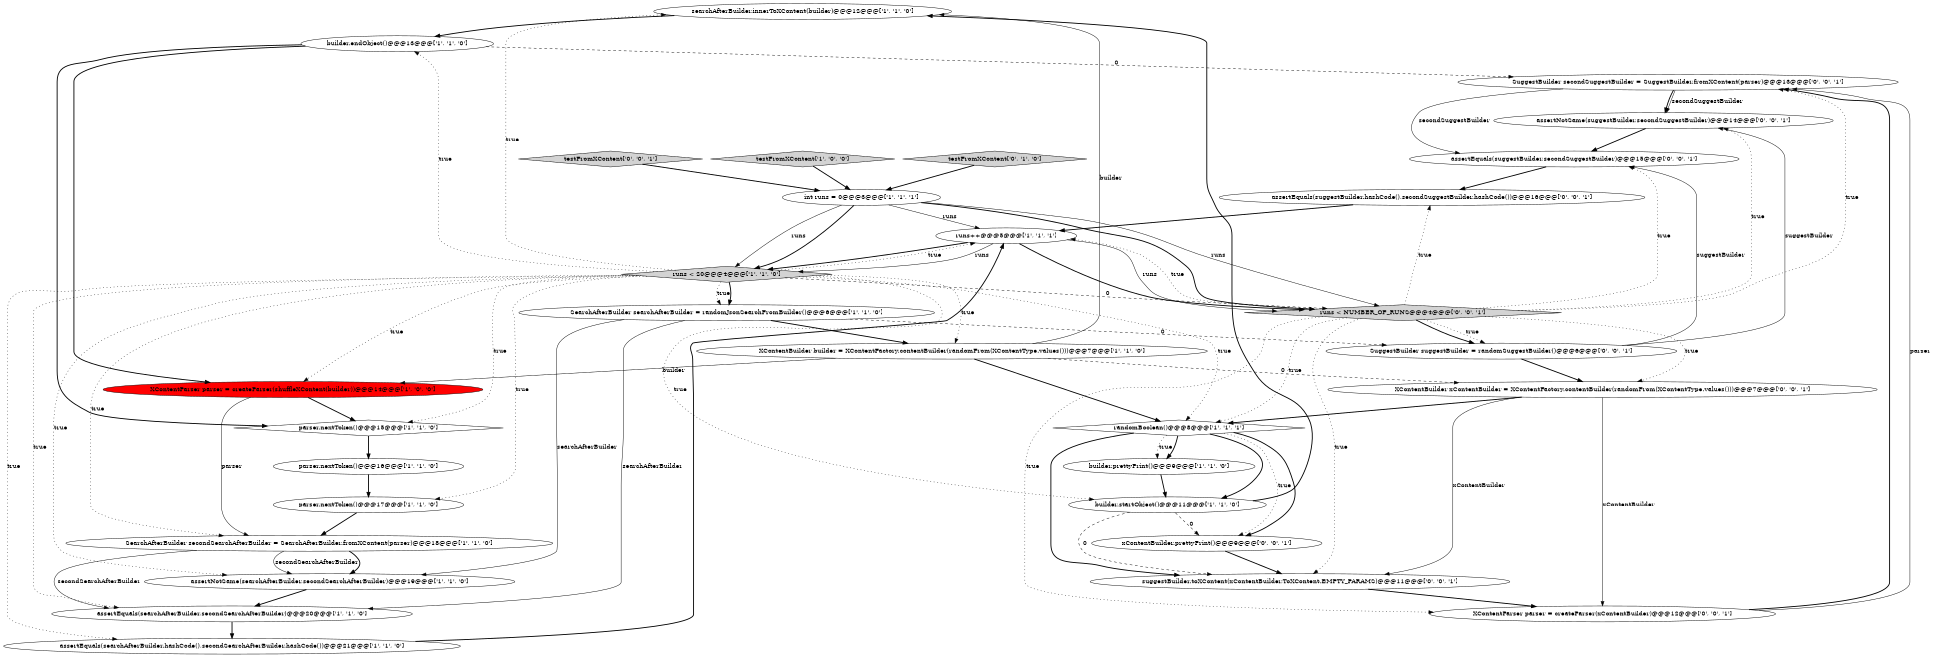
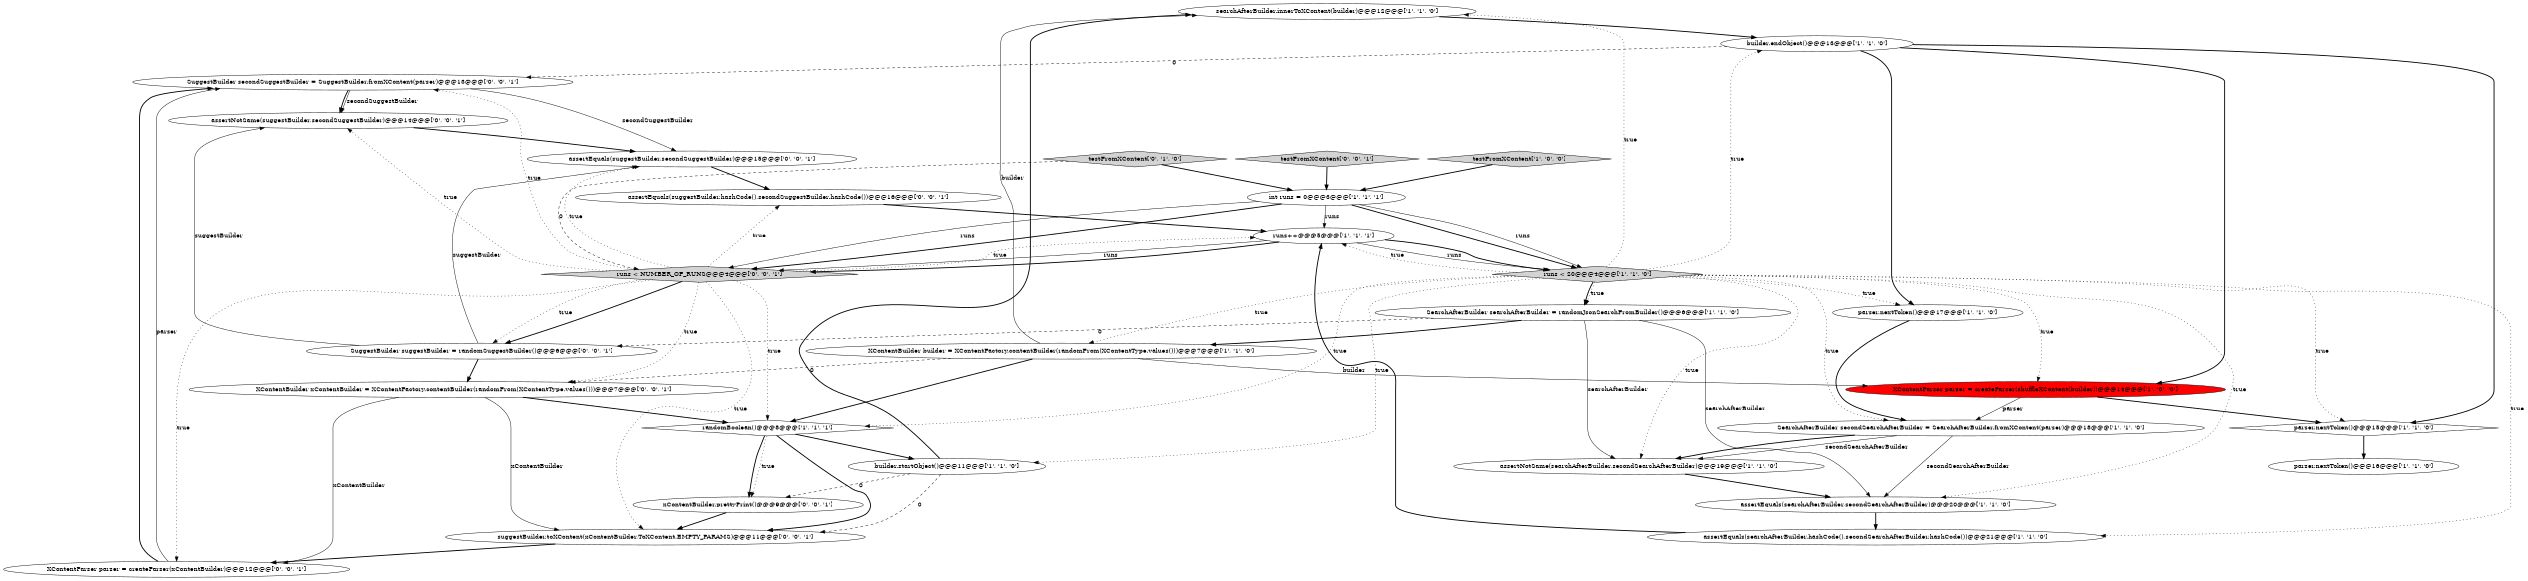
(1054, 294) -> (755, 173)
(1159, 466) -> none
(369, 483) -> (1892, 172)
